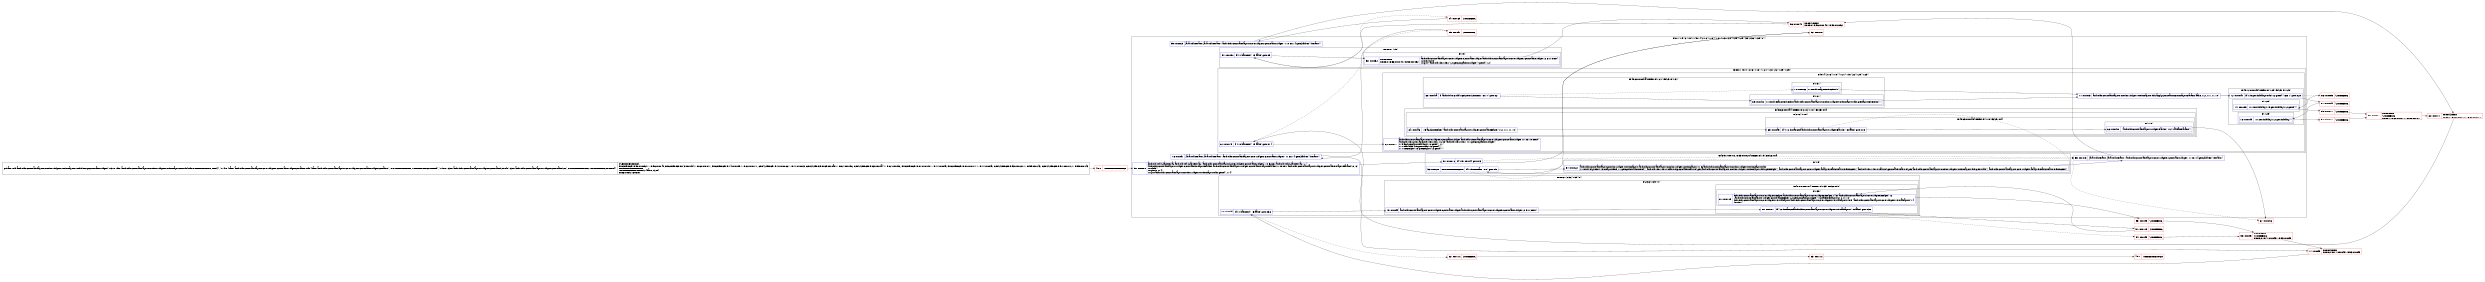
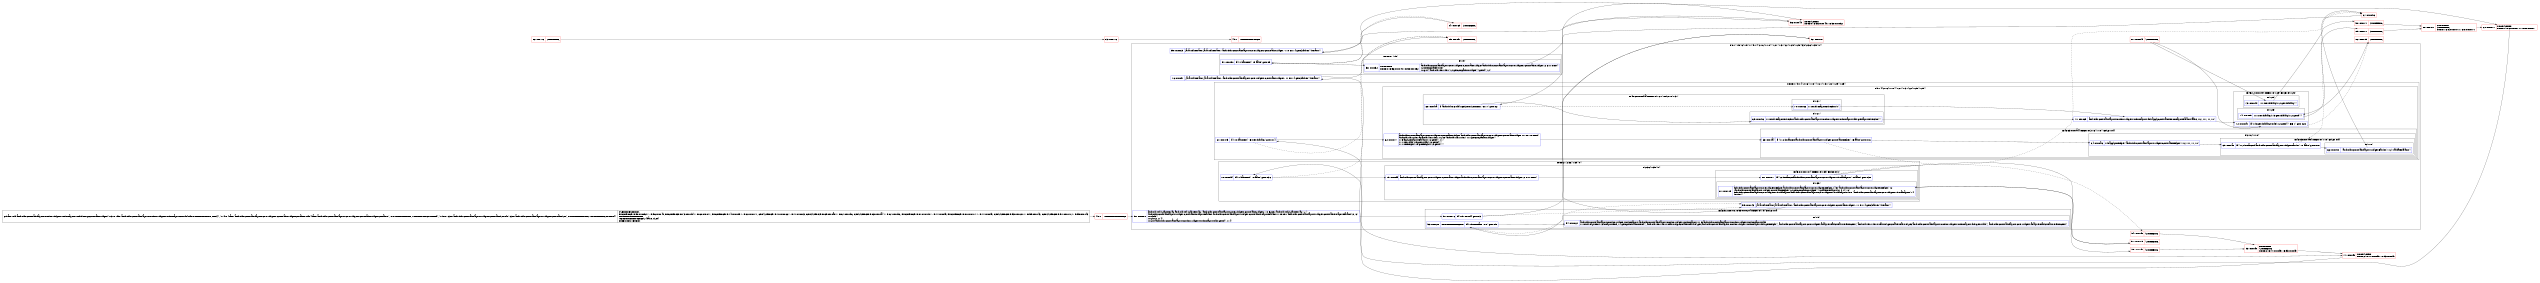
none -> (1909, 27)
(1428, 61) -> (1432, 68)
(2310, 100) -> (2215, 85)
none -> (1817, 140)
(1253, 144) -> (1253, 140)
(2088, 164) -> none
(1346, 248) -> (1355, 164)
